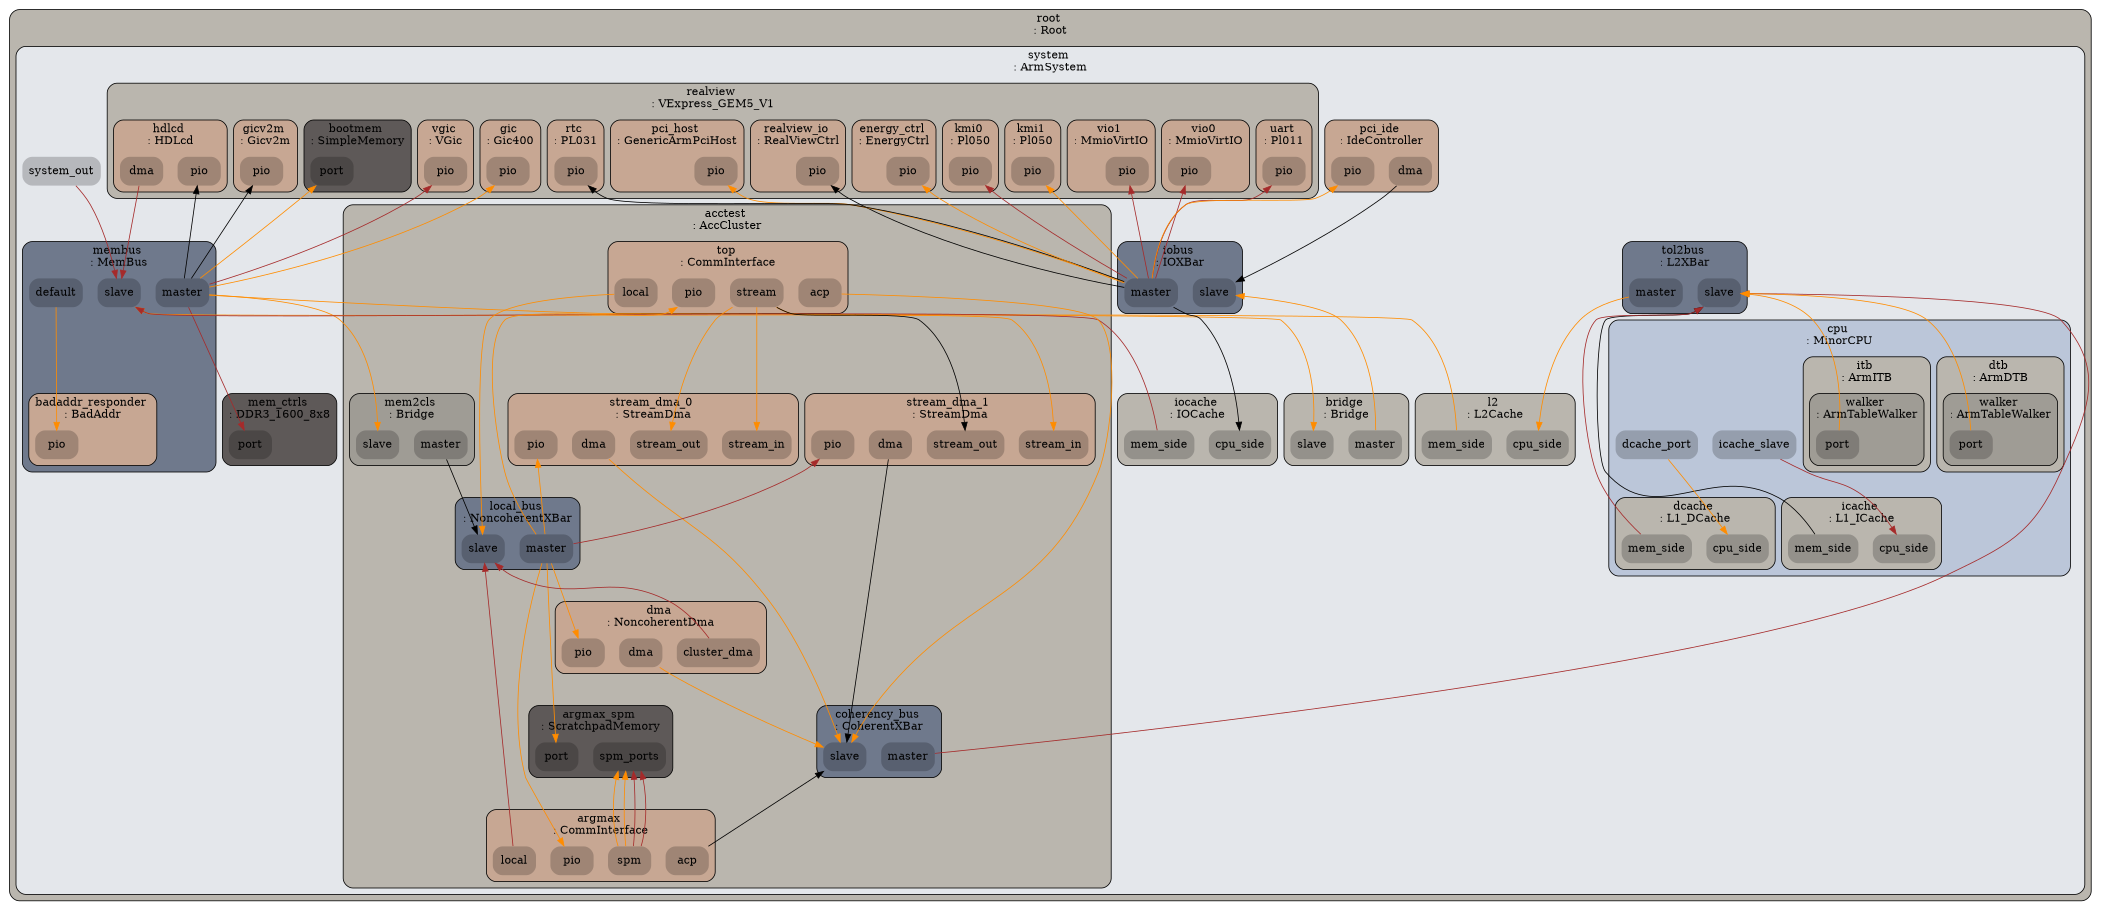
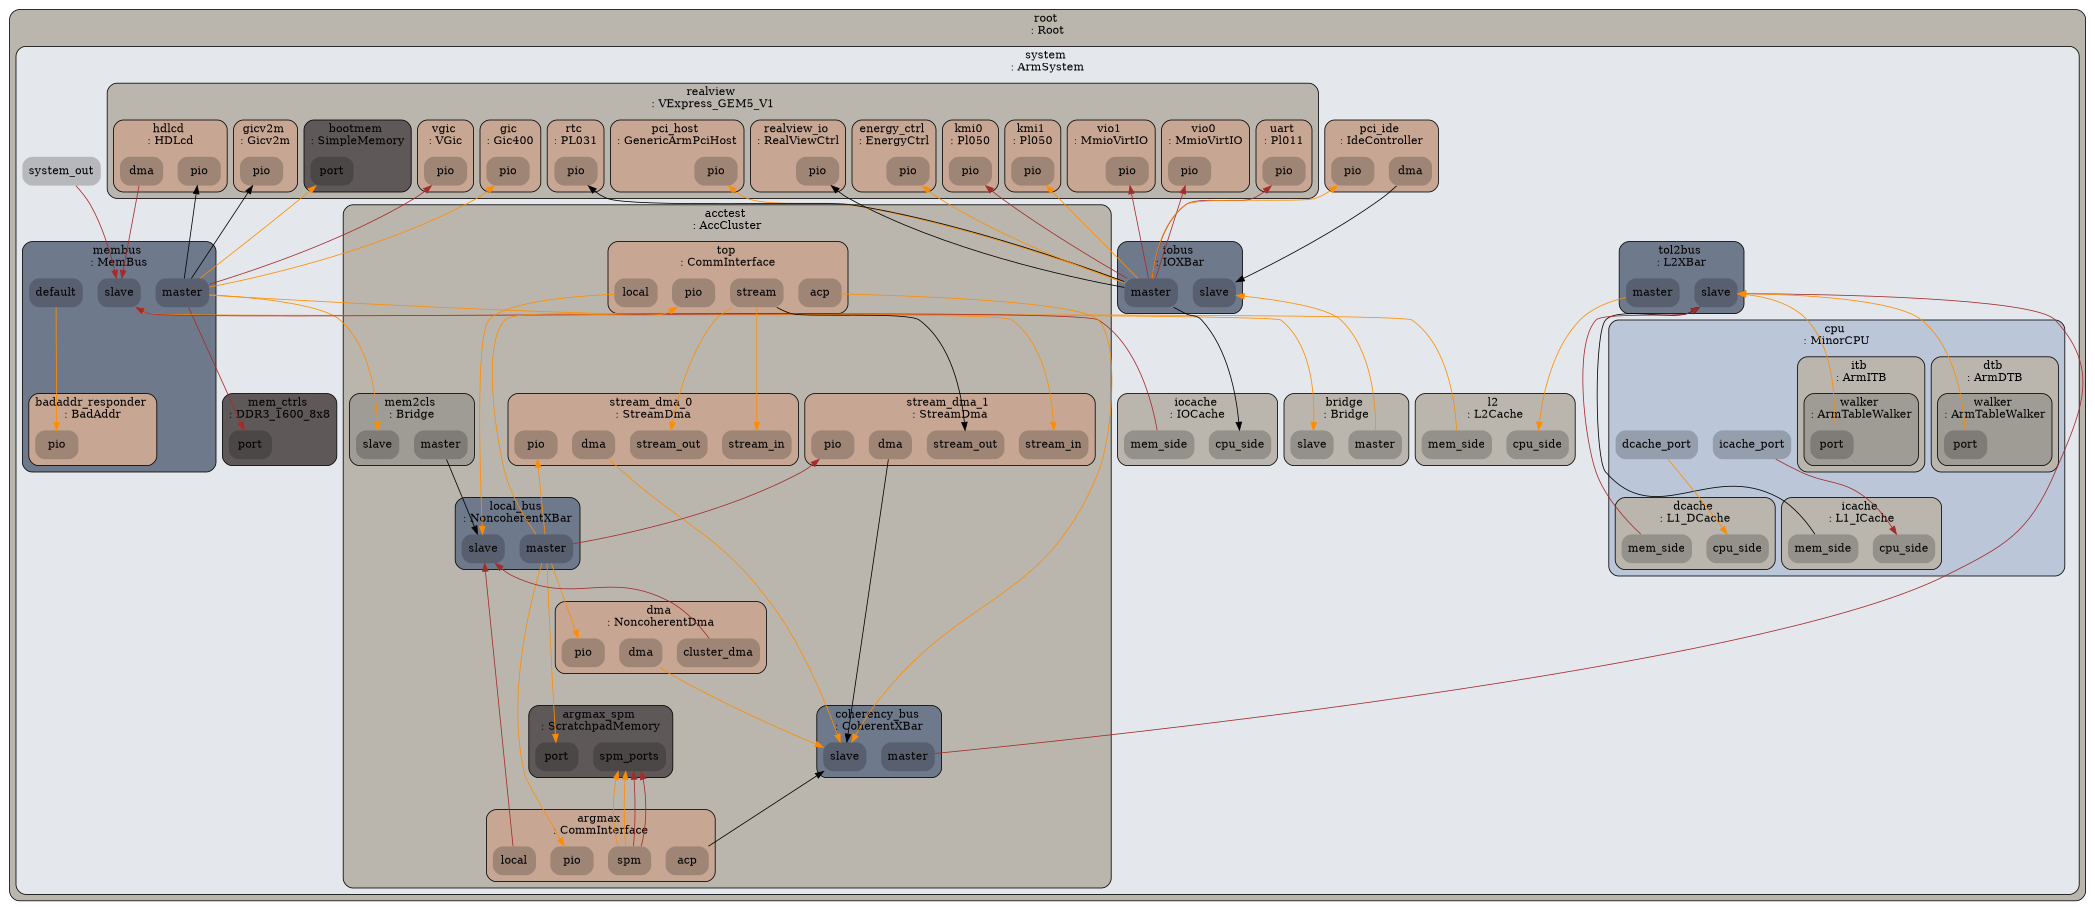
(1754, 445) -> (1752, 445)
